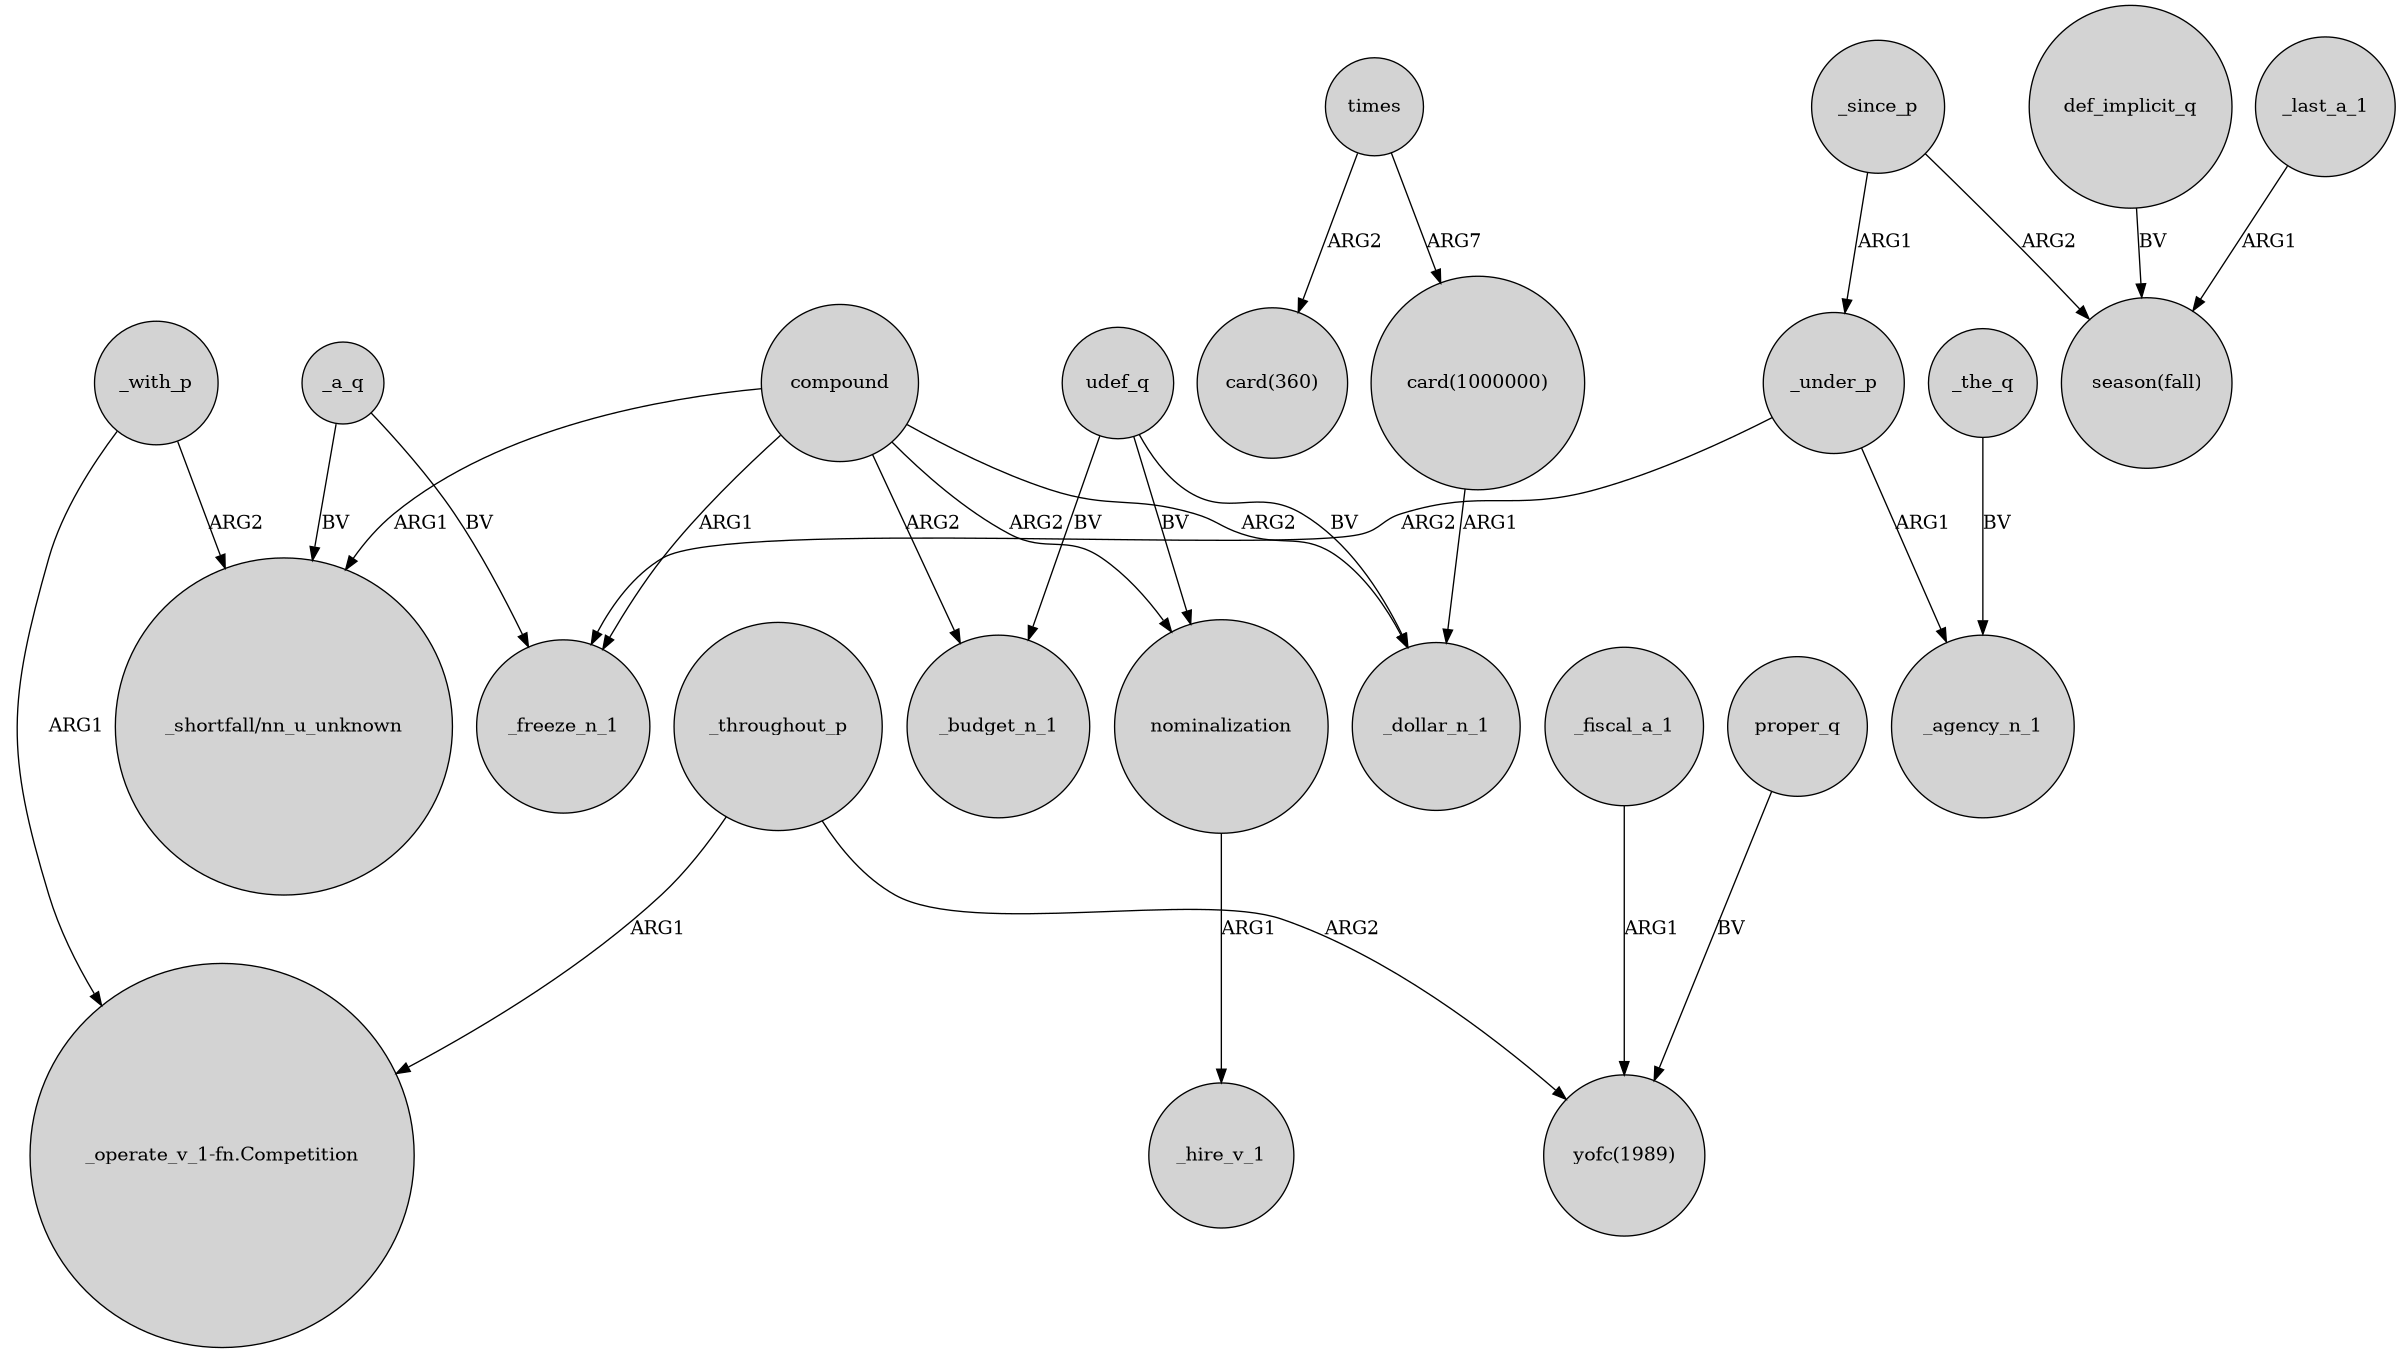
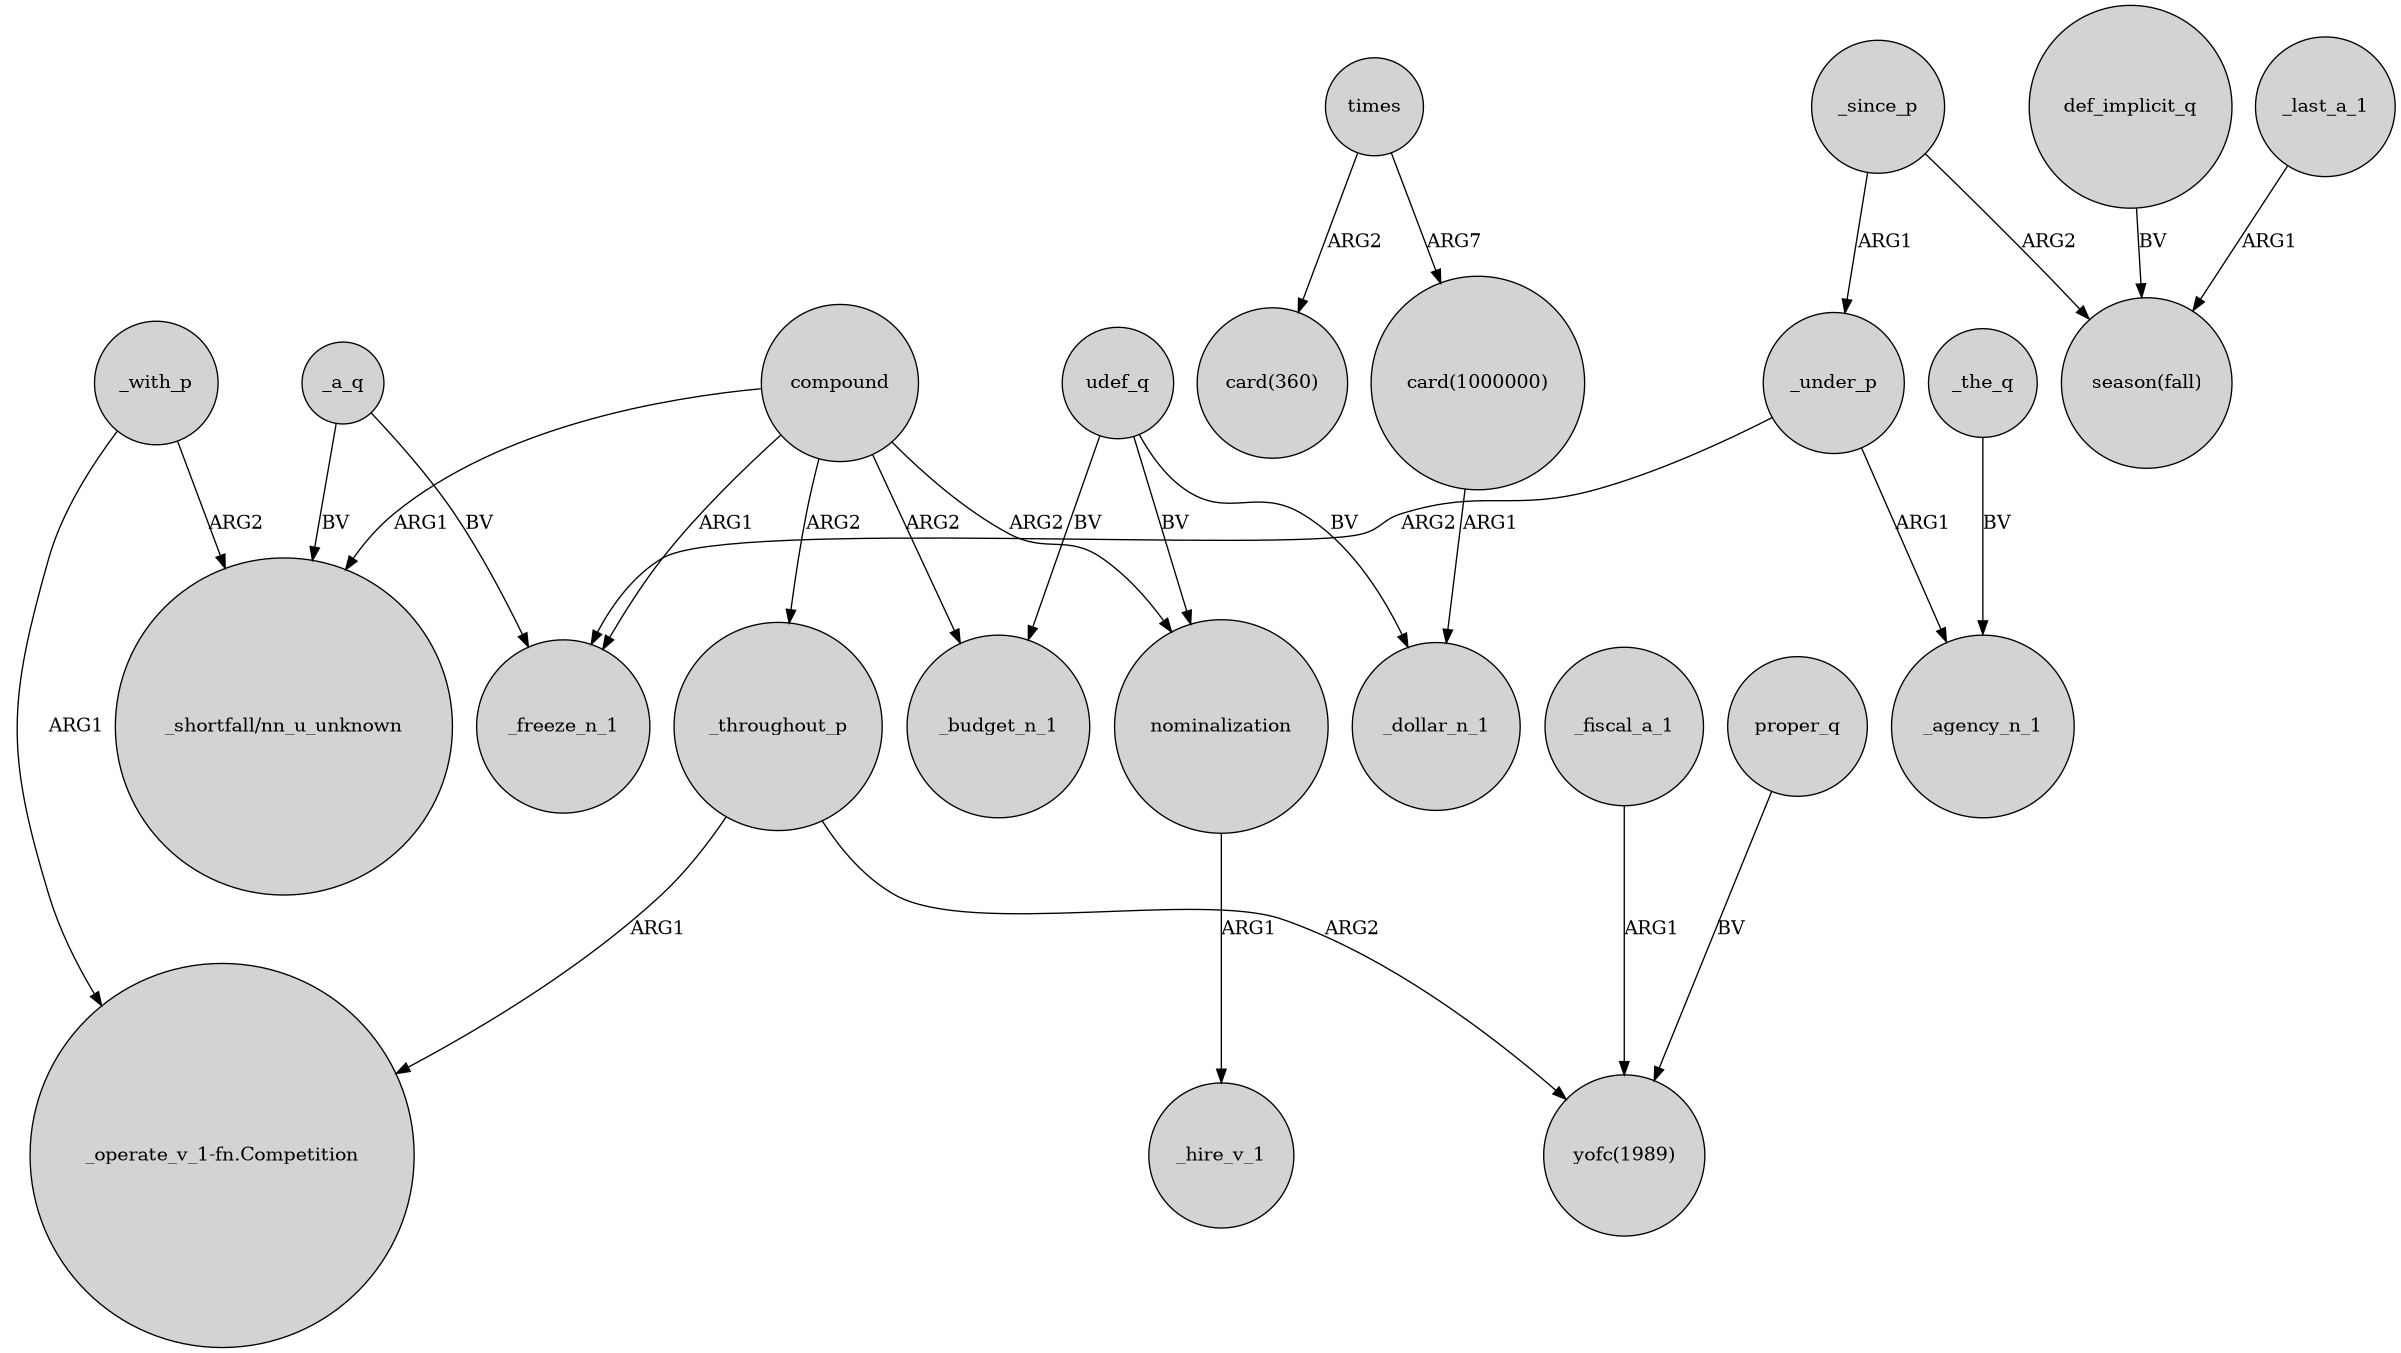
(1170, 508) -> (803, 530)
